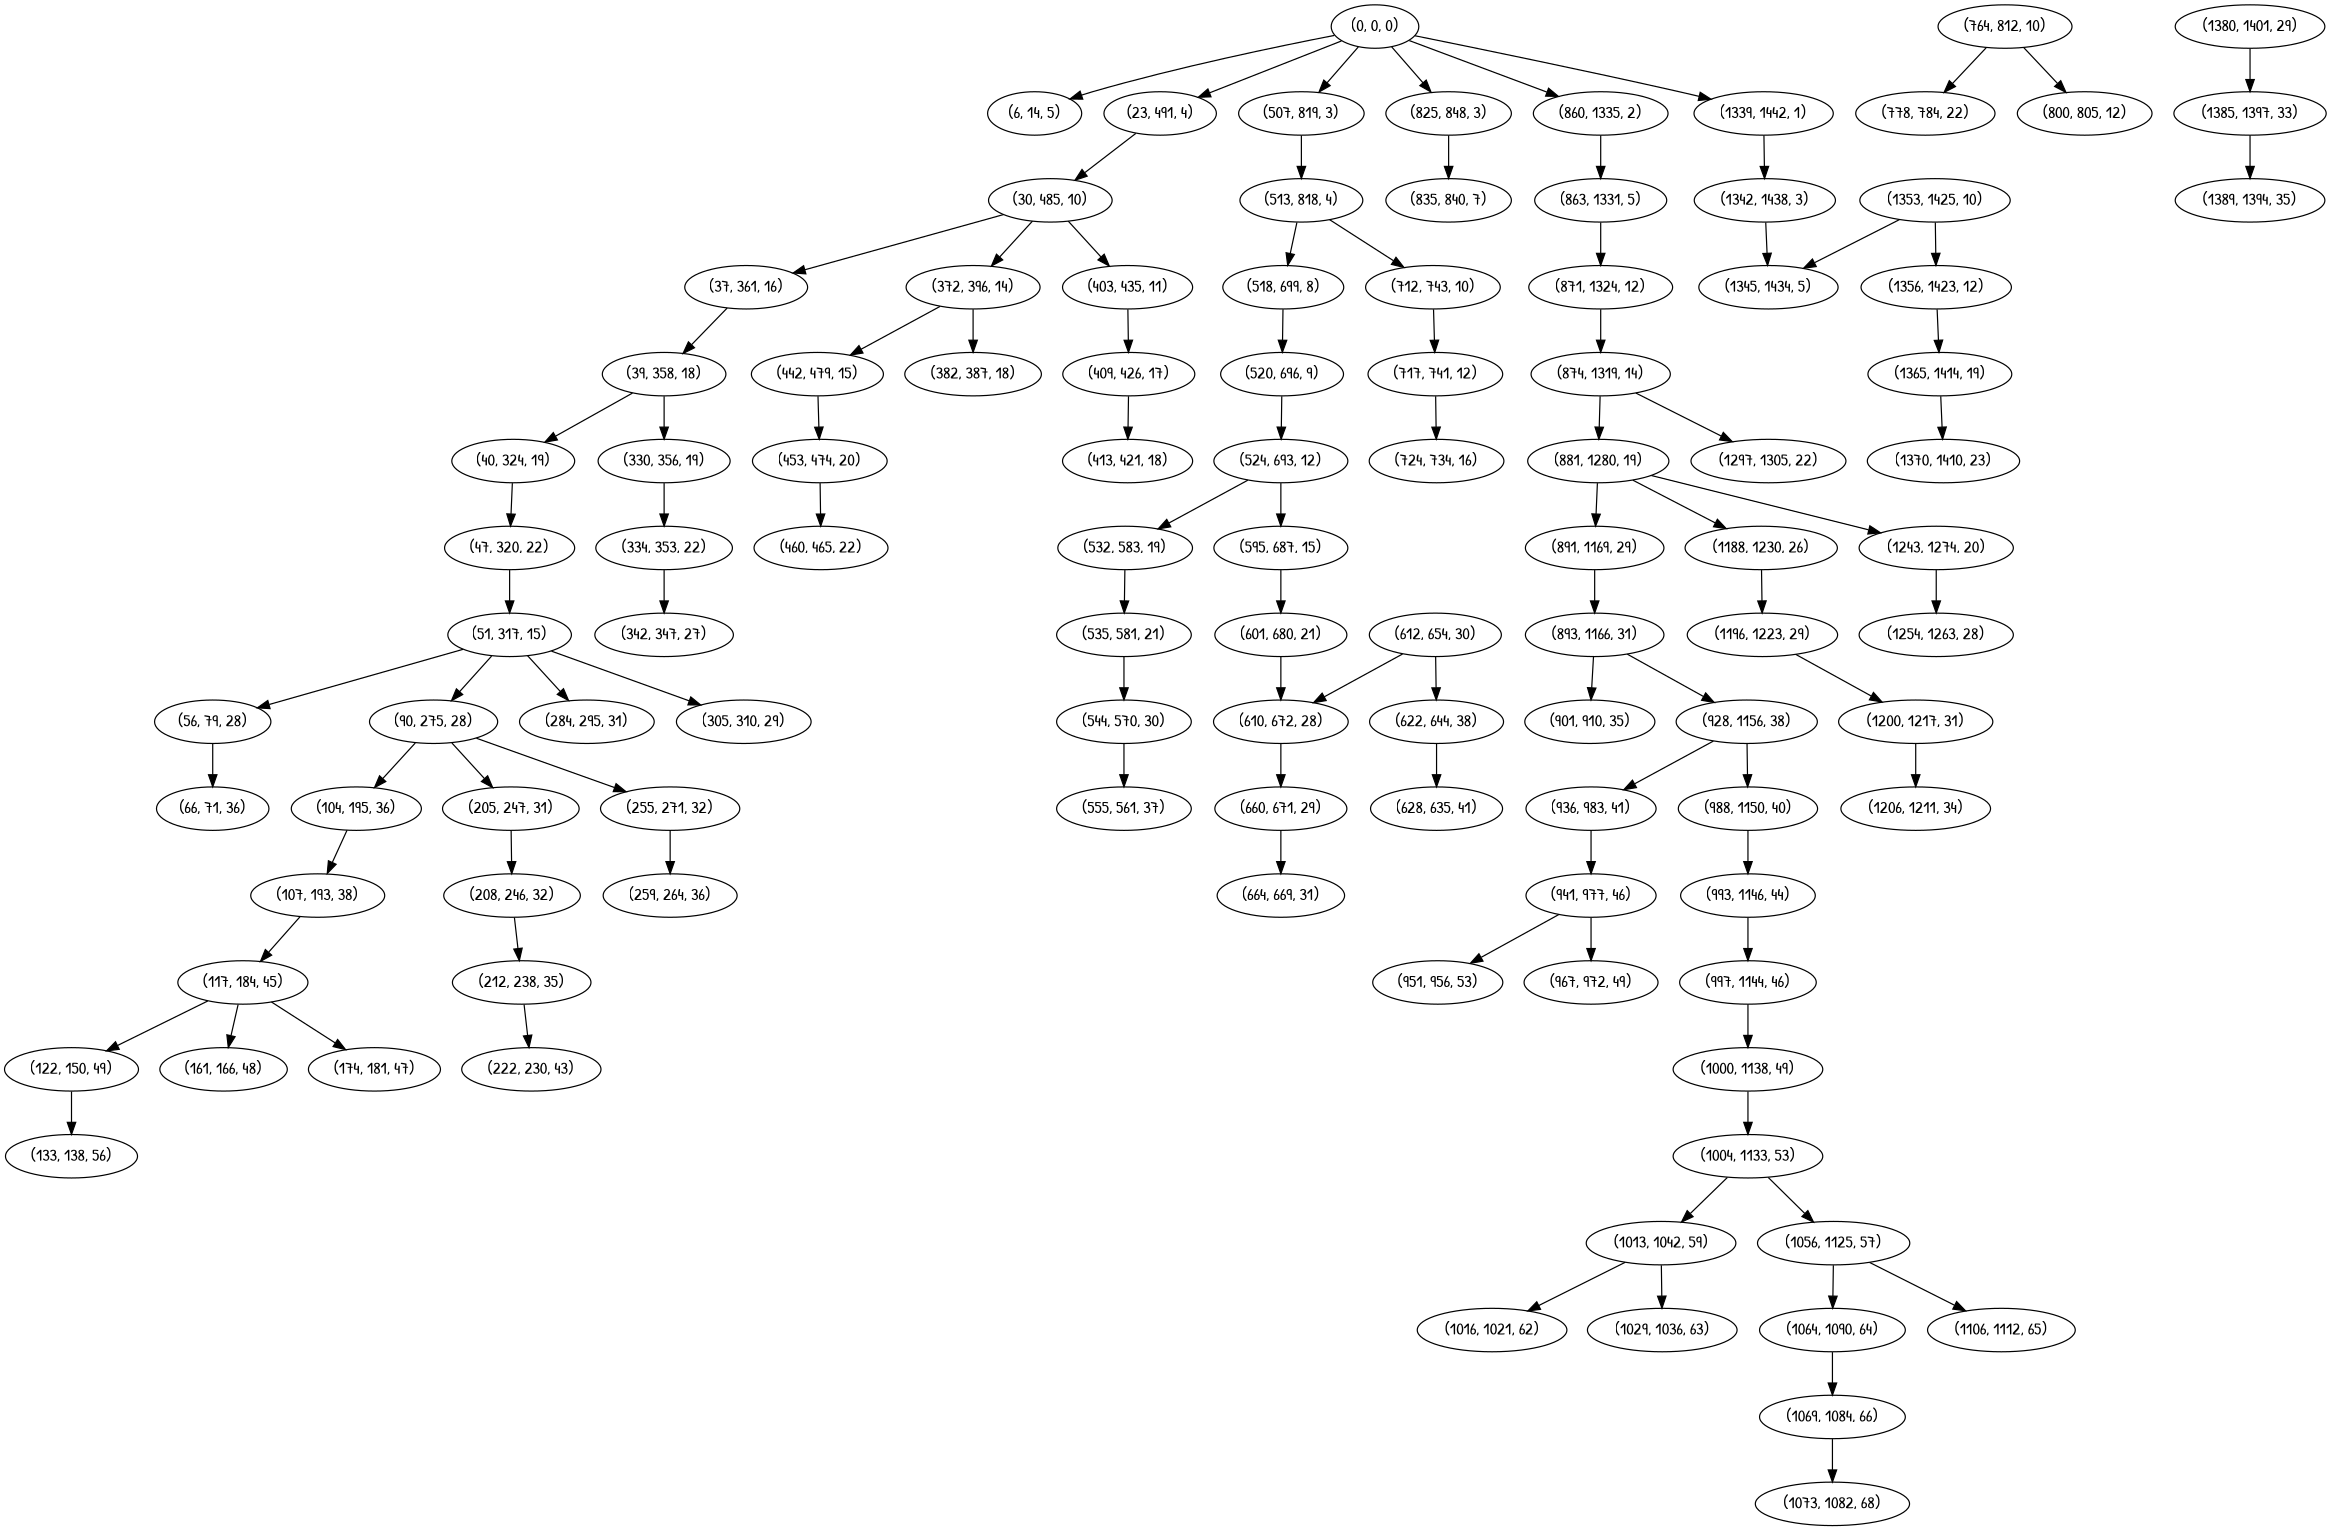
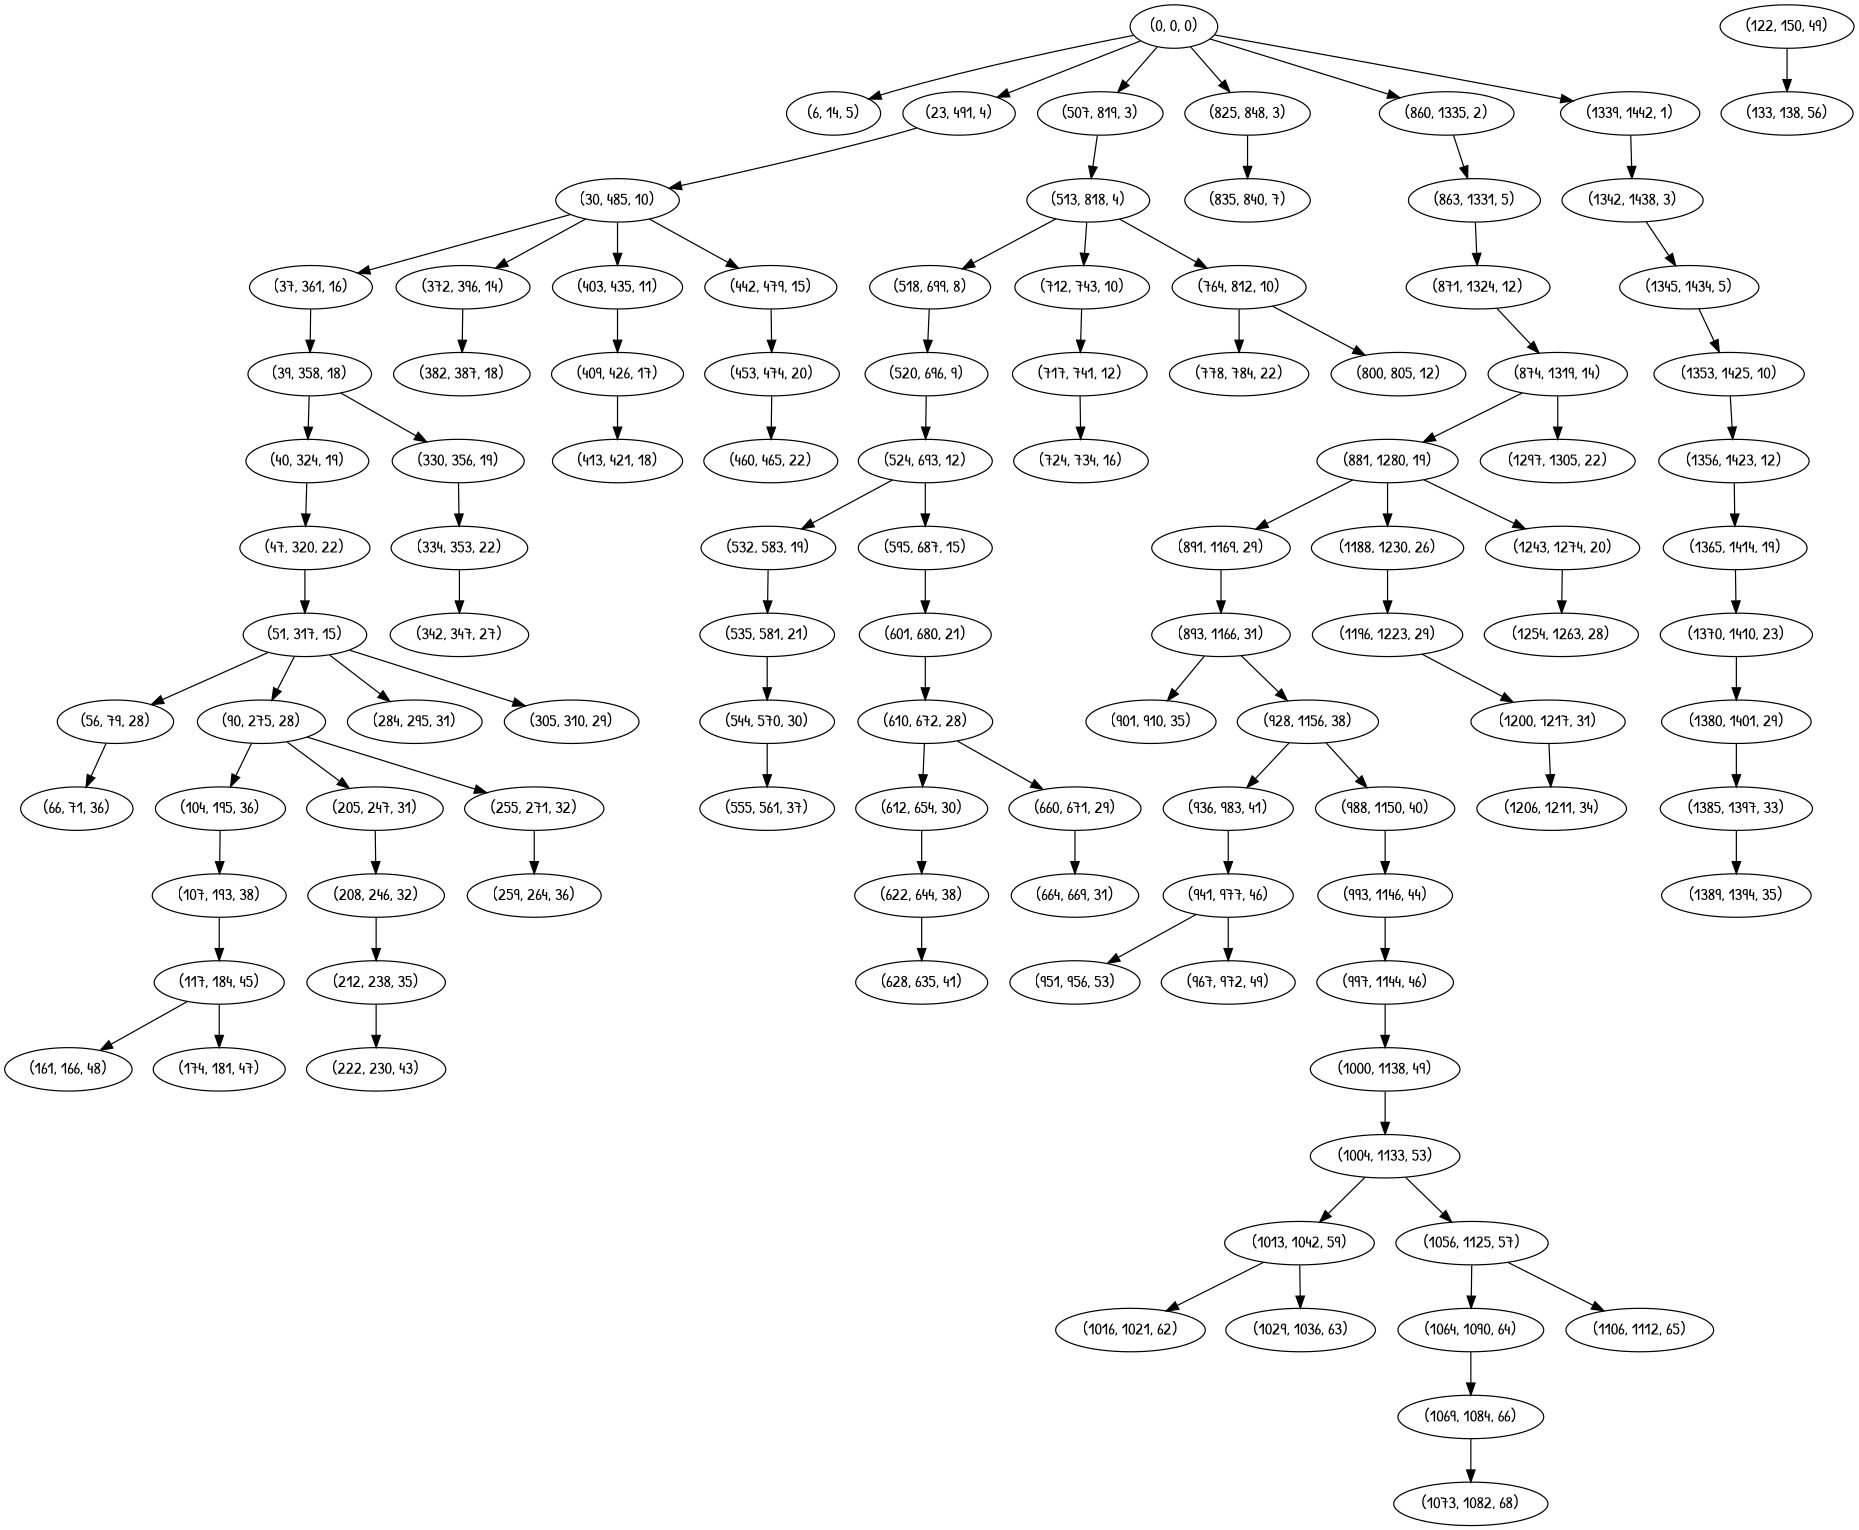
none -> (1158, 241)
(1857, 241) -> (1706, 325)
(901, 328) -> (689, 241)
none -> (1736, 672)
(1363, 675) -> (924, 759)
(163, 1023) -> none
